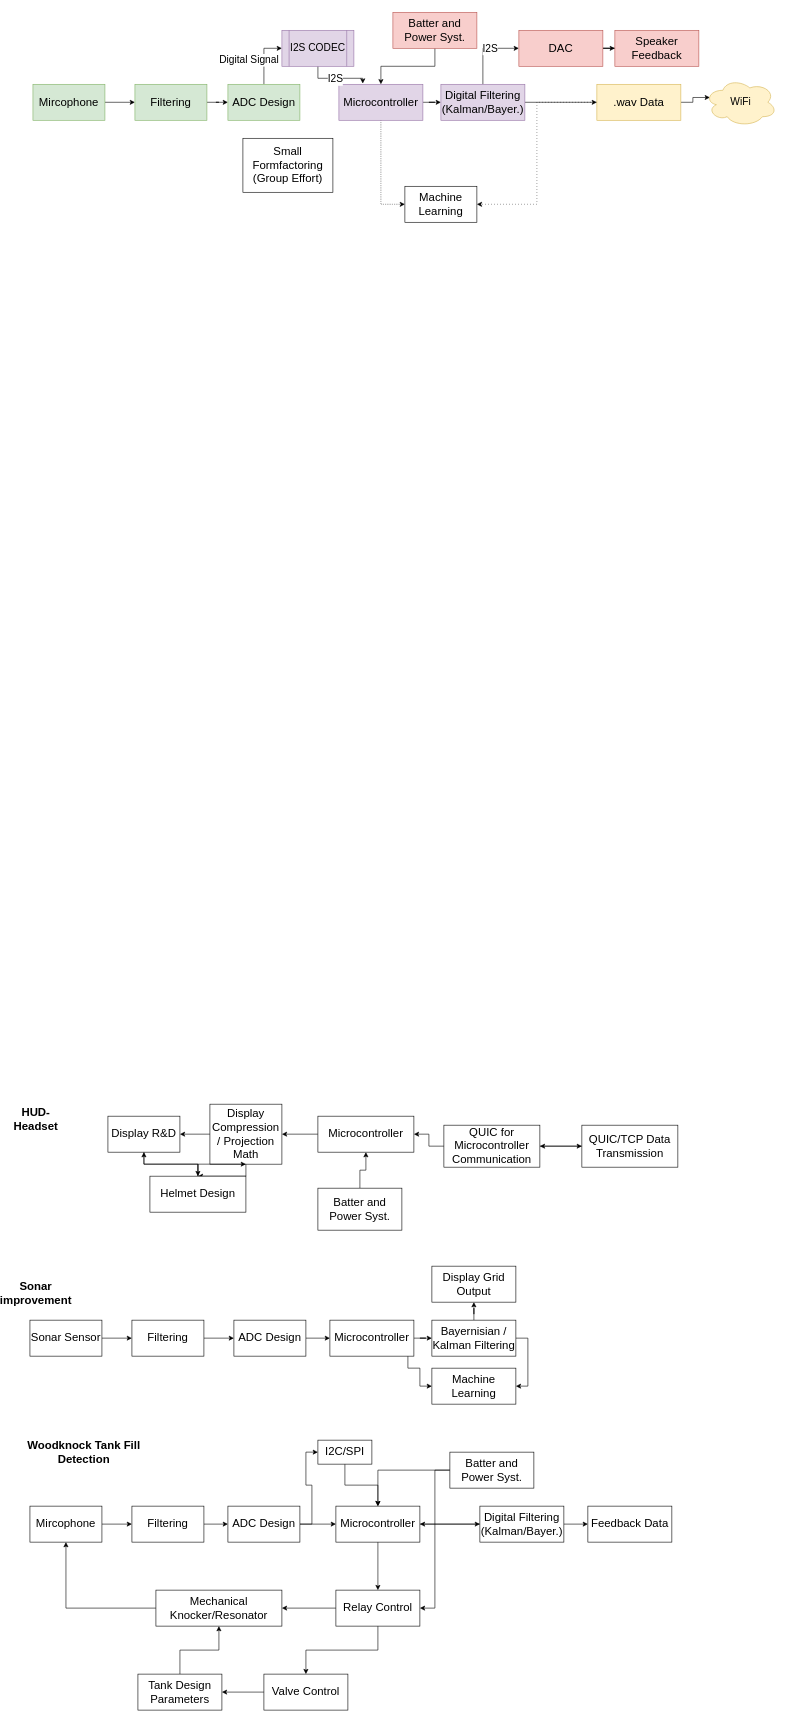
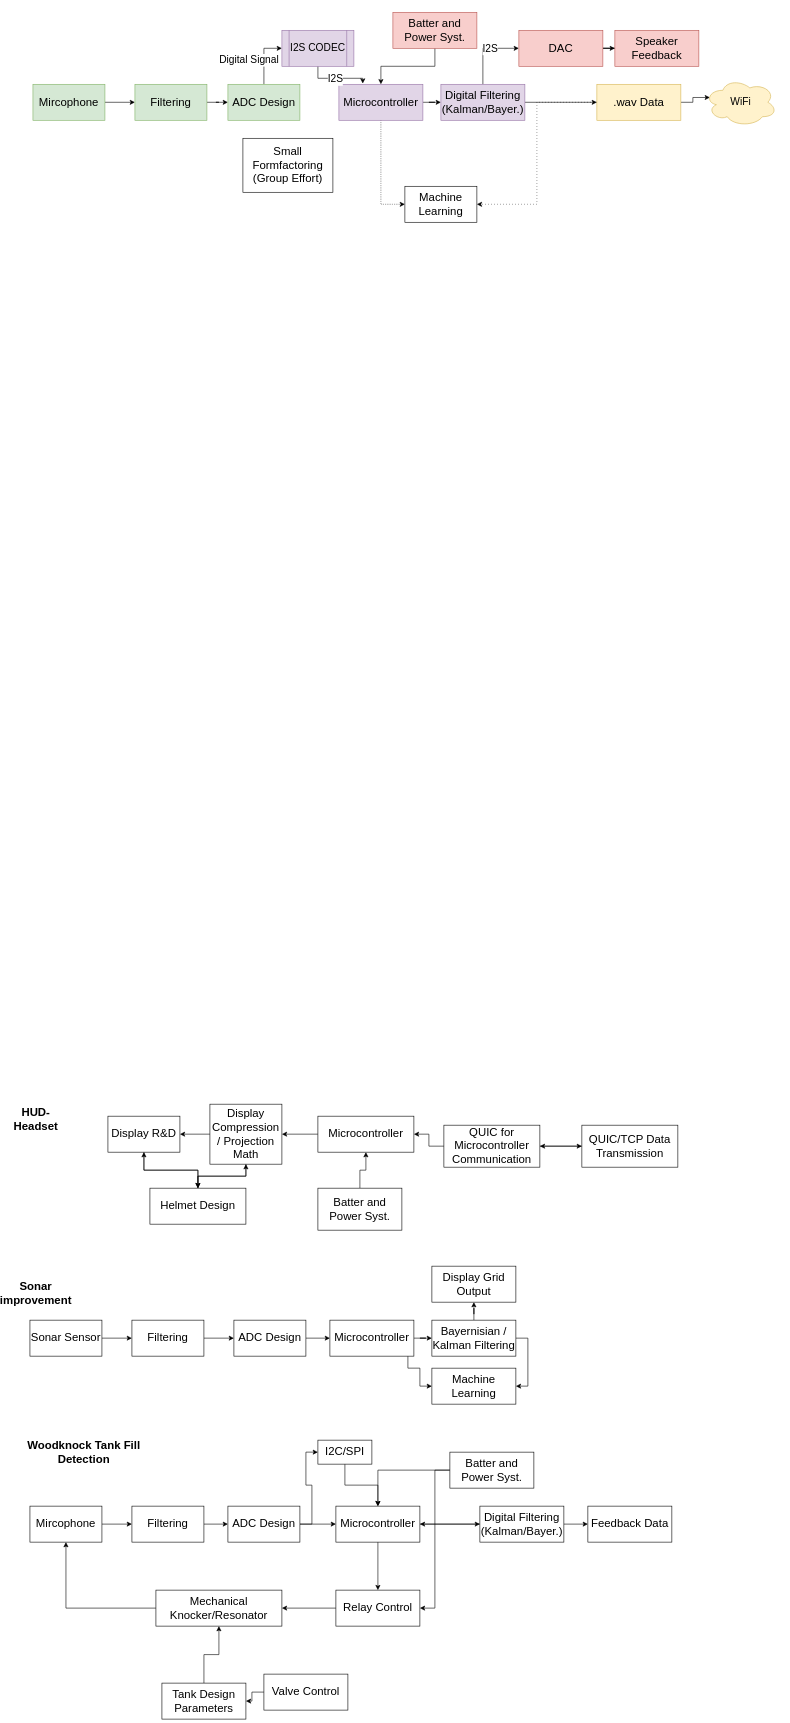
(198, 1194) -> (198, 1206)
(378, 1650) -> none
(180, 1692) -> (204, 1701)
